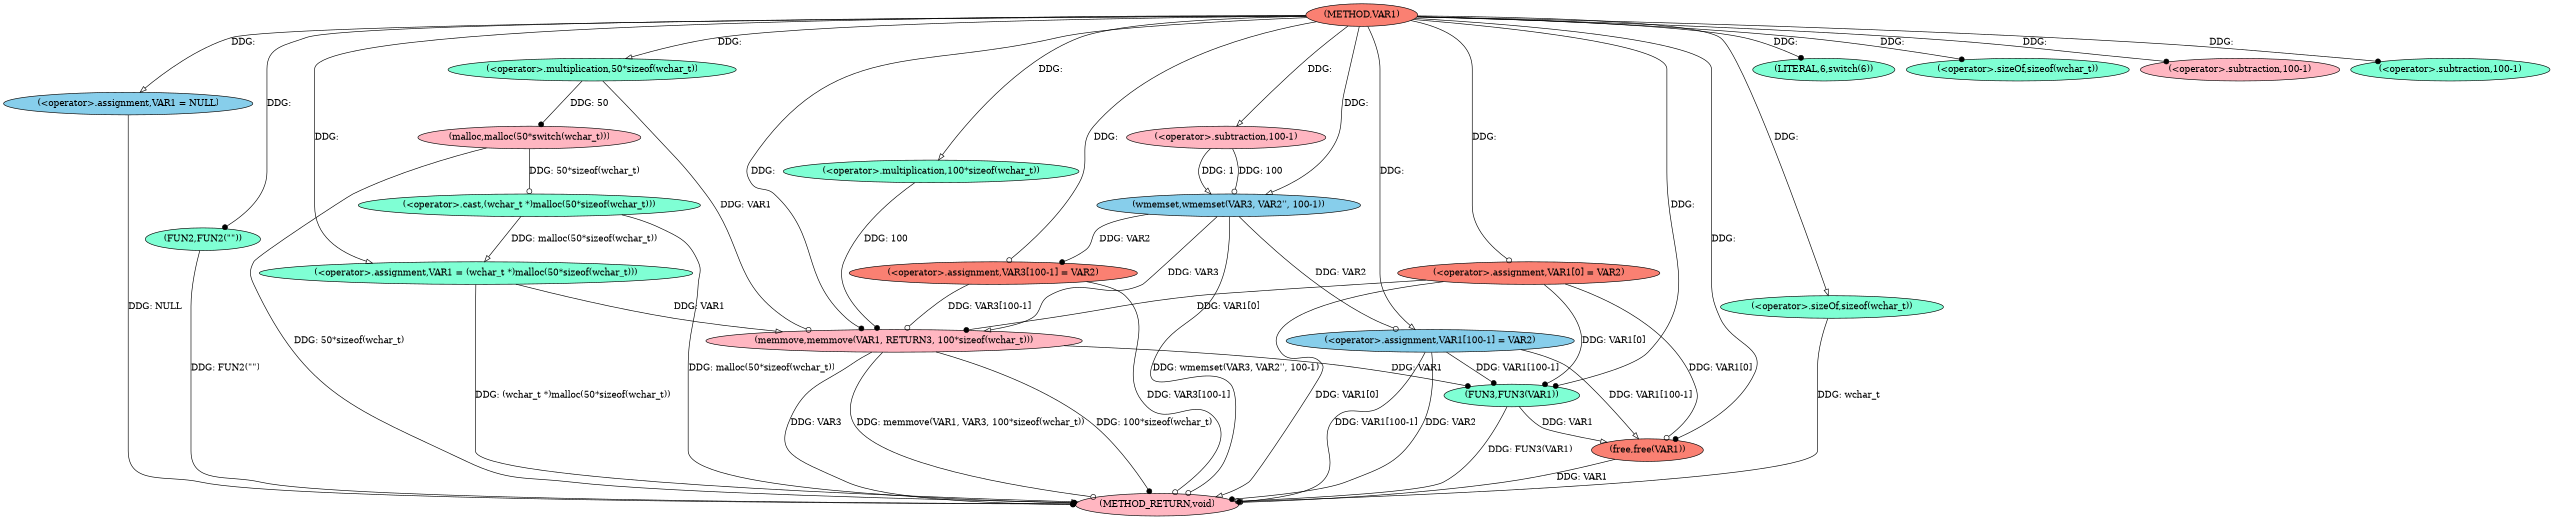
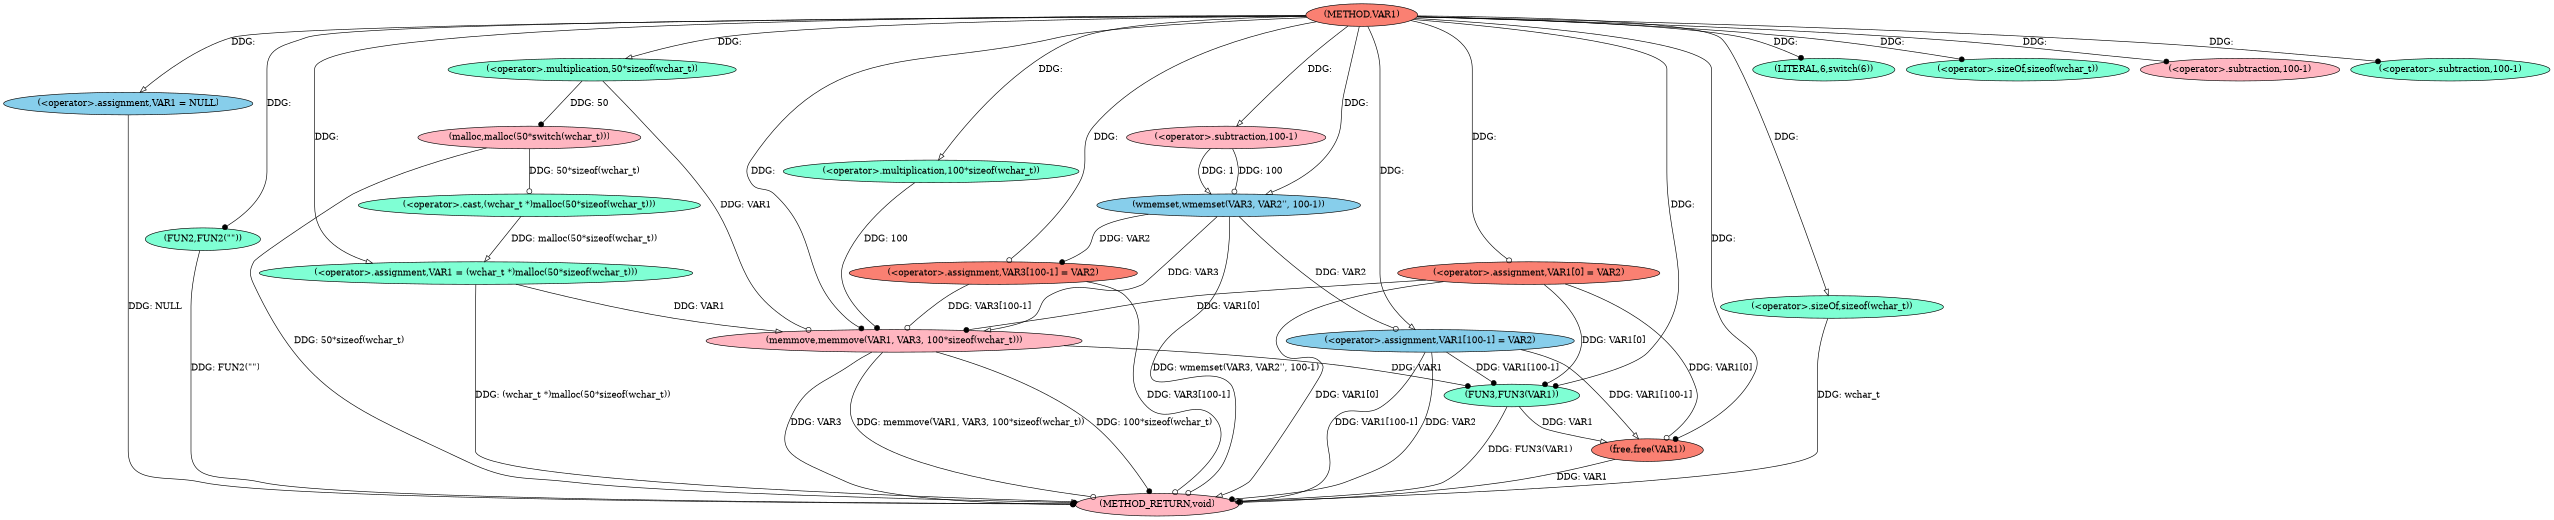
(894, 341) -> (894, 341)
(735, 476) -> none
